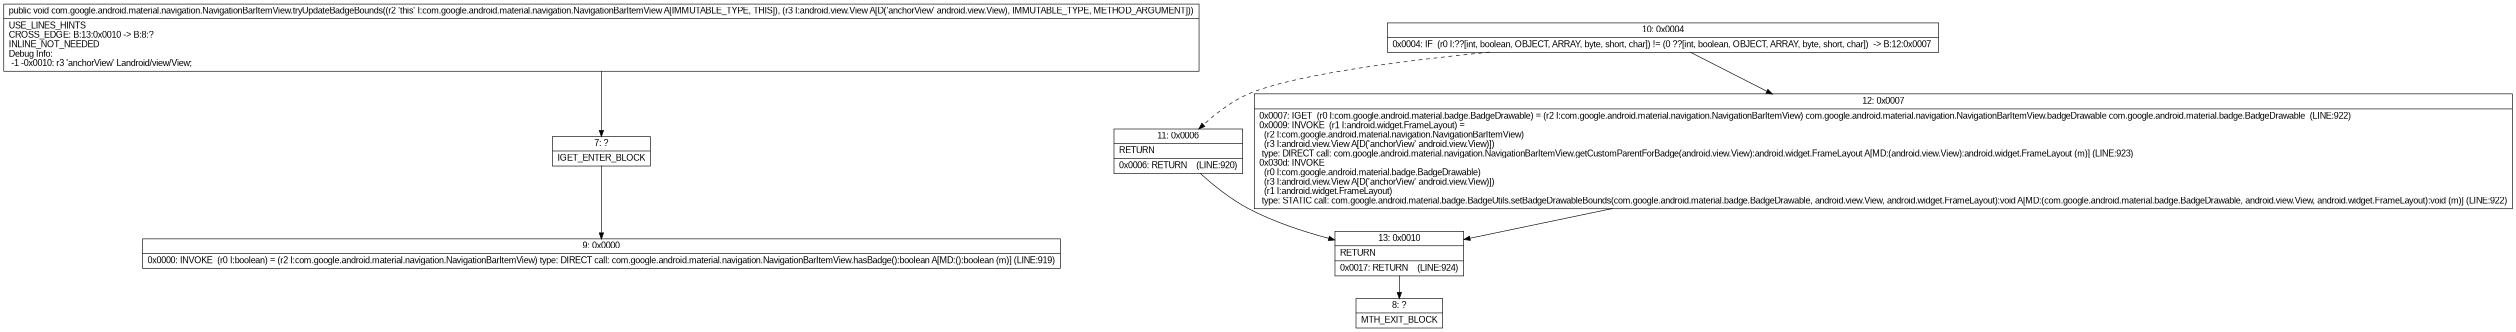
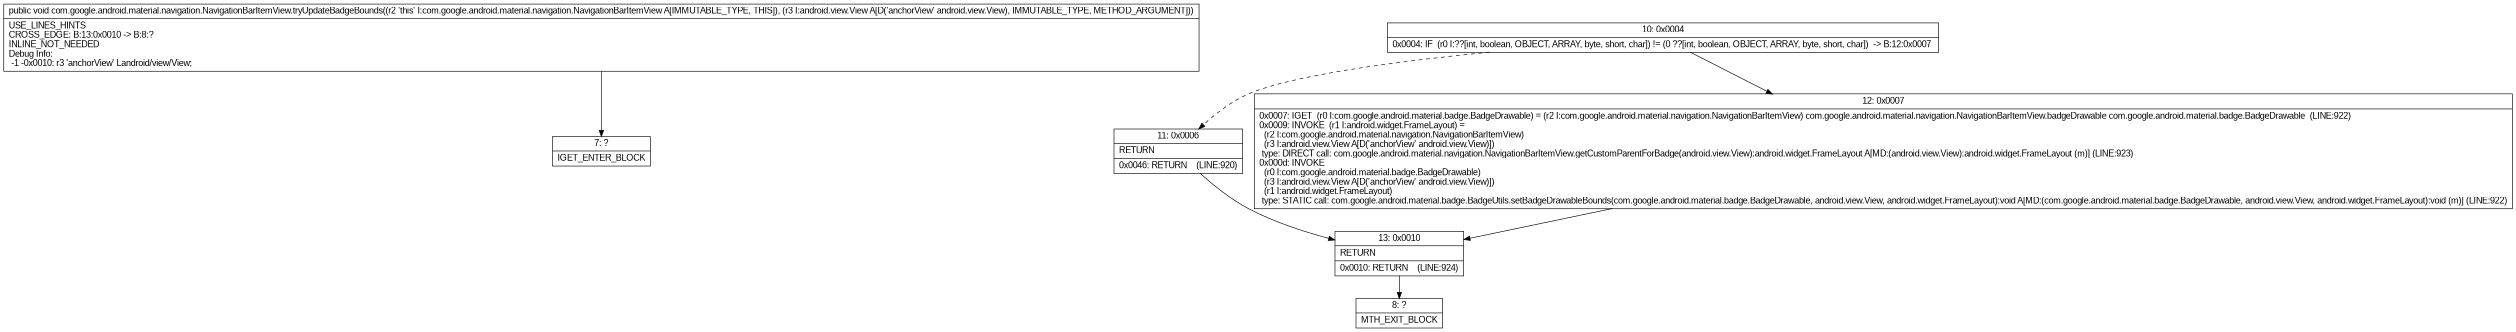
(1294, 163) -> (1294, 163)
(1178, 166) -> (1178, 166)
(601, 254) -> none
(1399, 268) -> (1399, 268)
